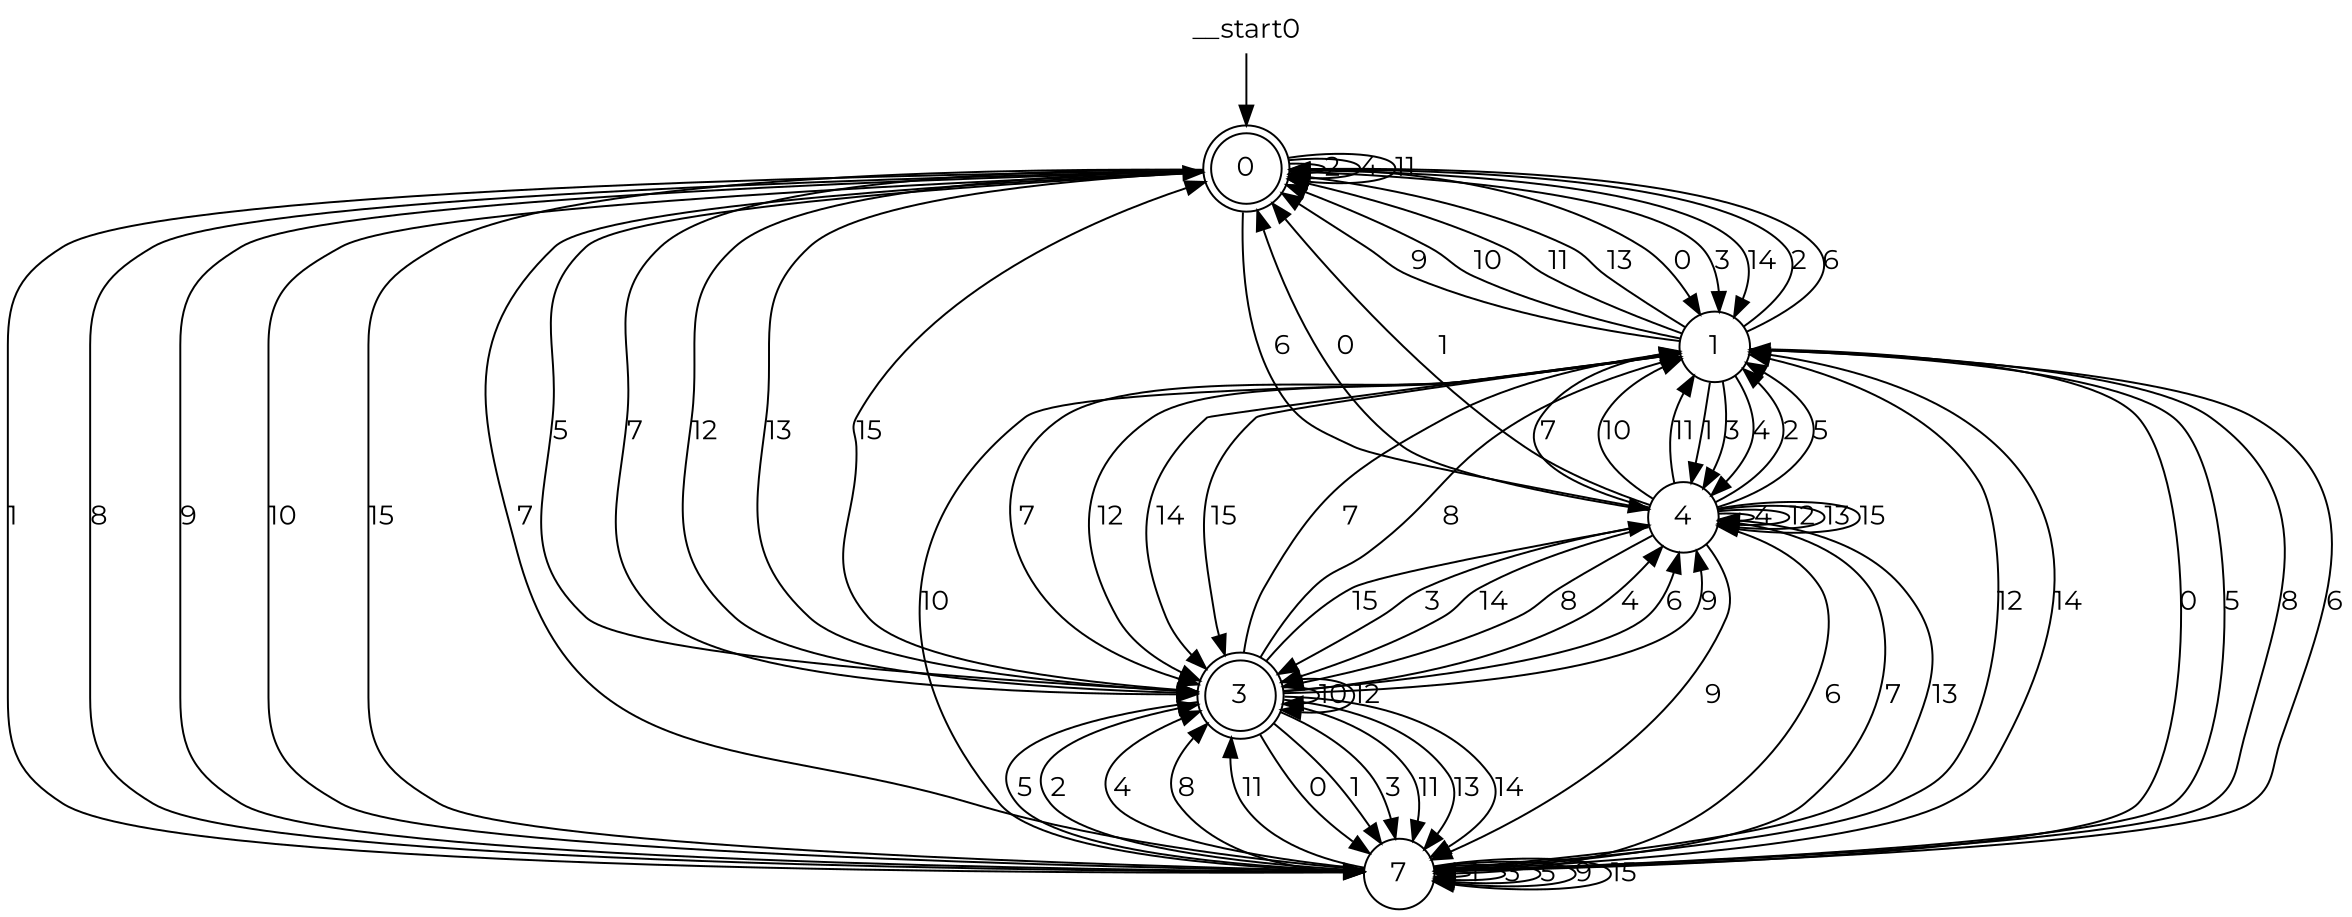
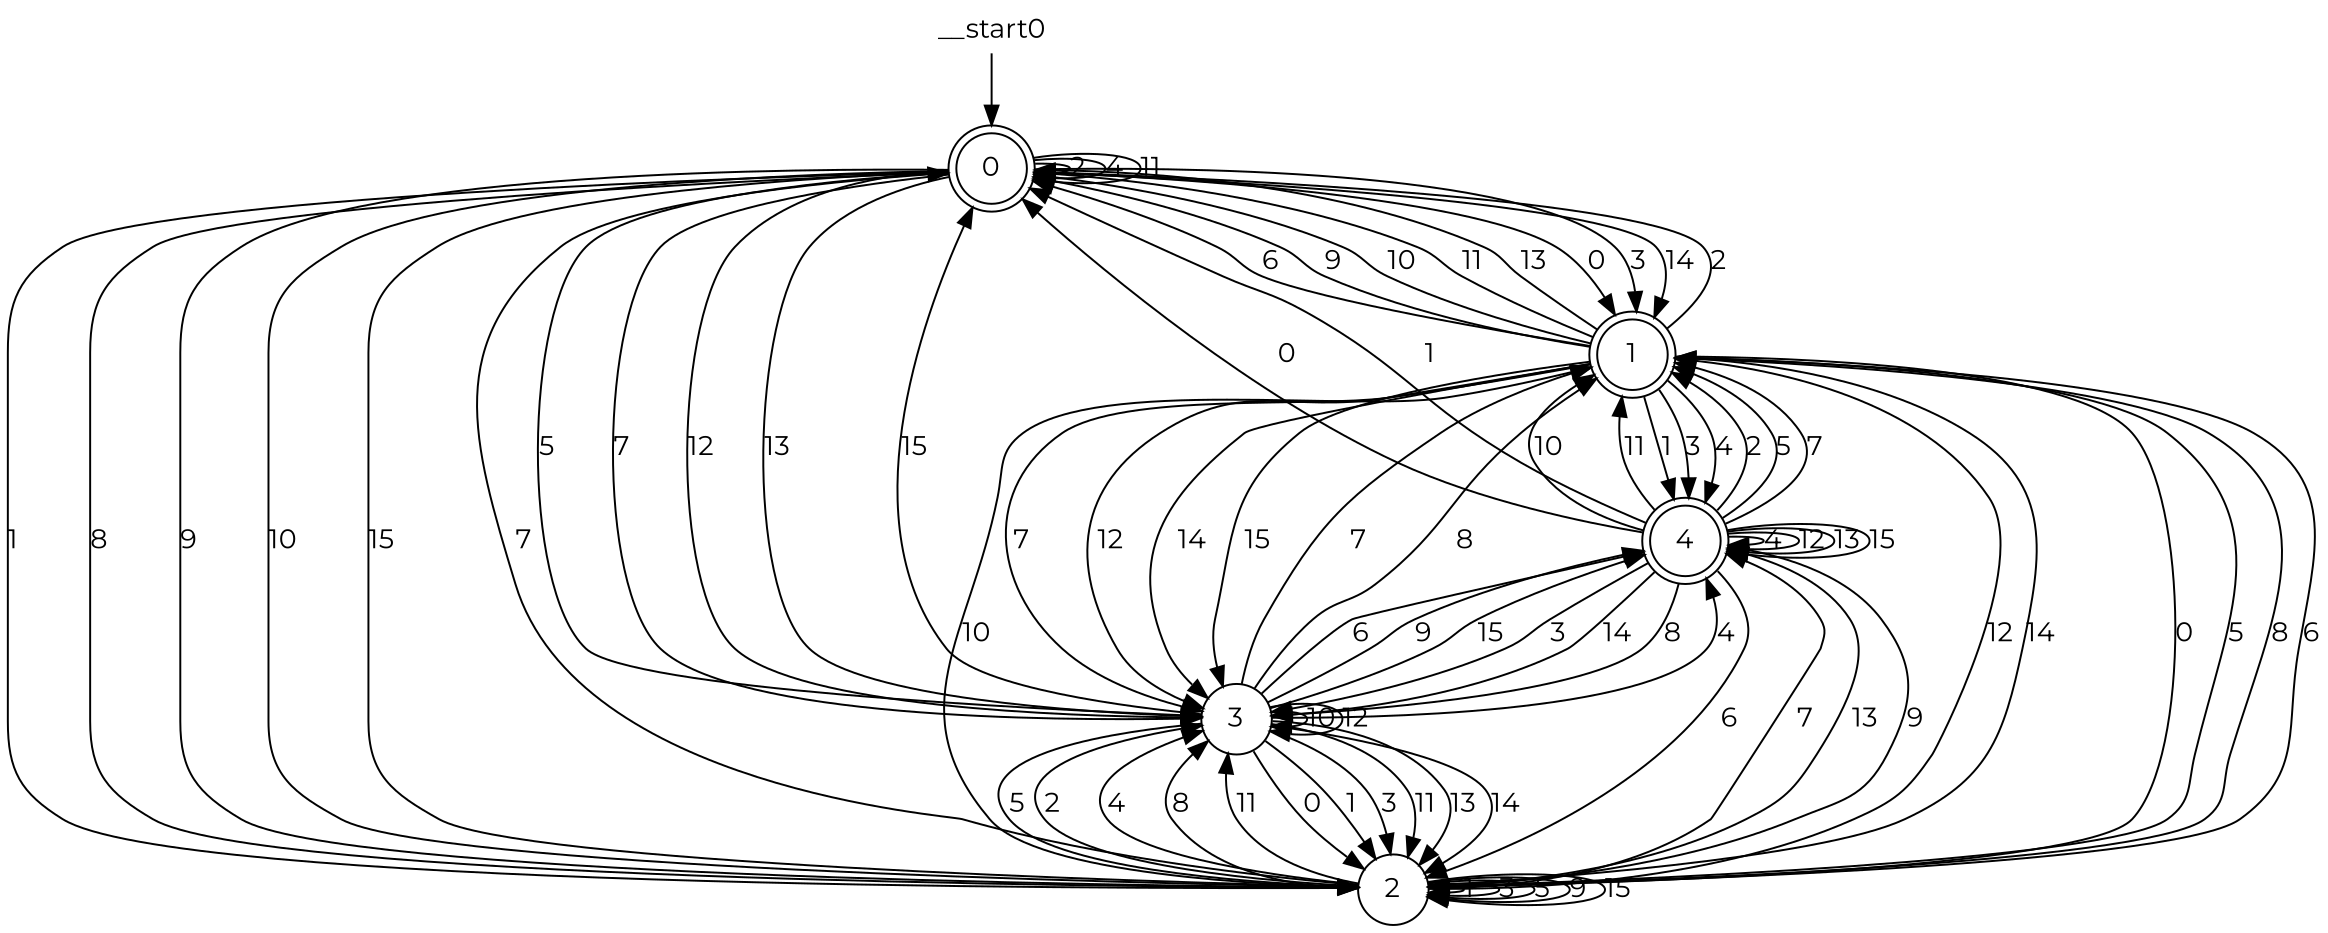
(1715, 347) -> (1632, 355)
(1355, 447) -> none
(1683, 517) -> (1685, 541)
(1241, 696) -> (1237, 719)
(1399, 874) -> (1393, 890)
